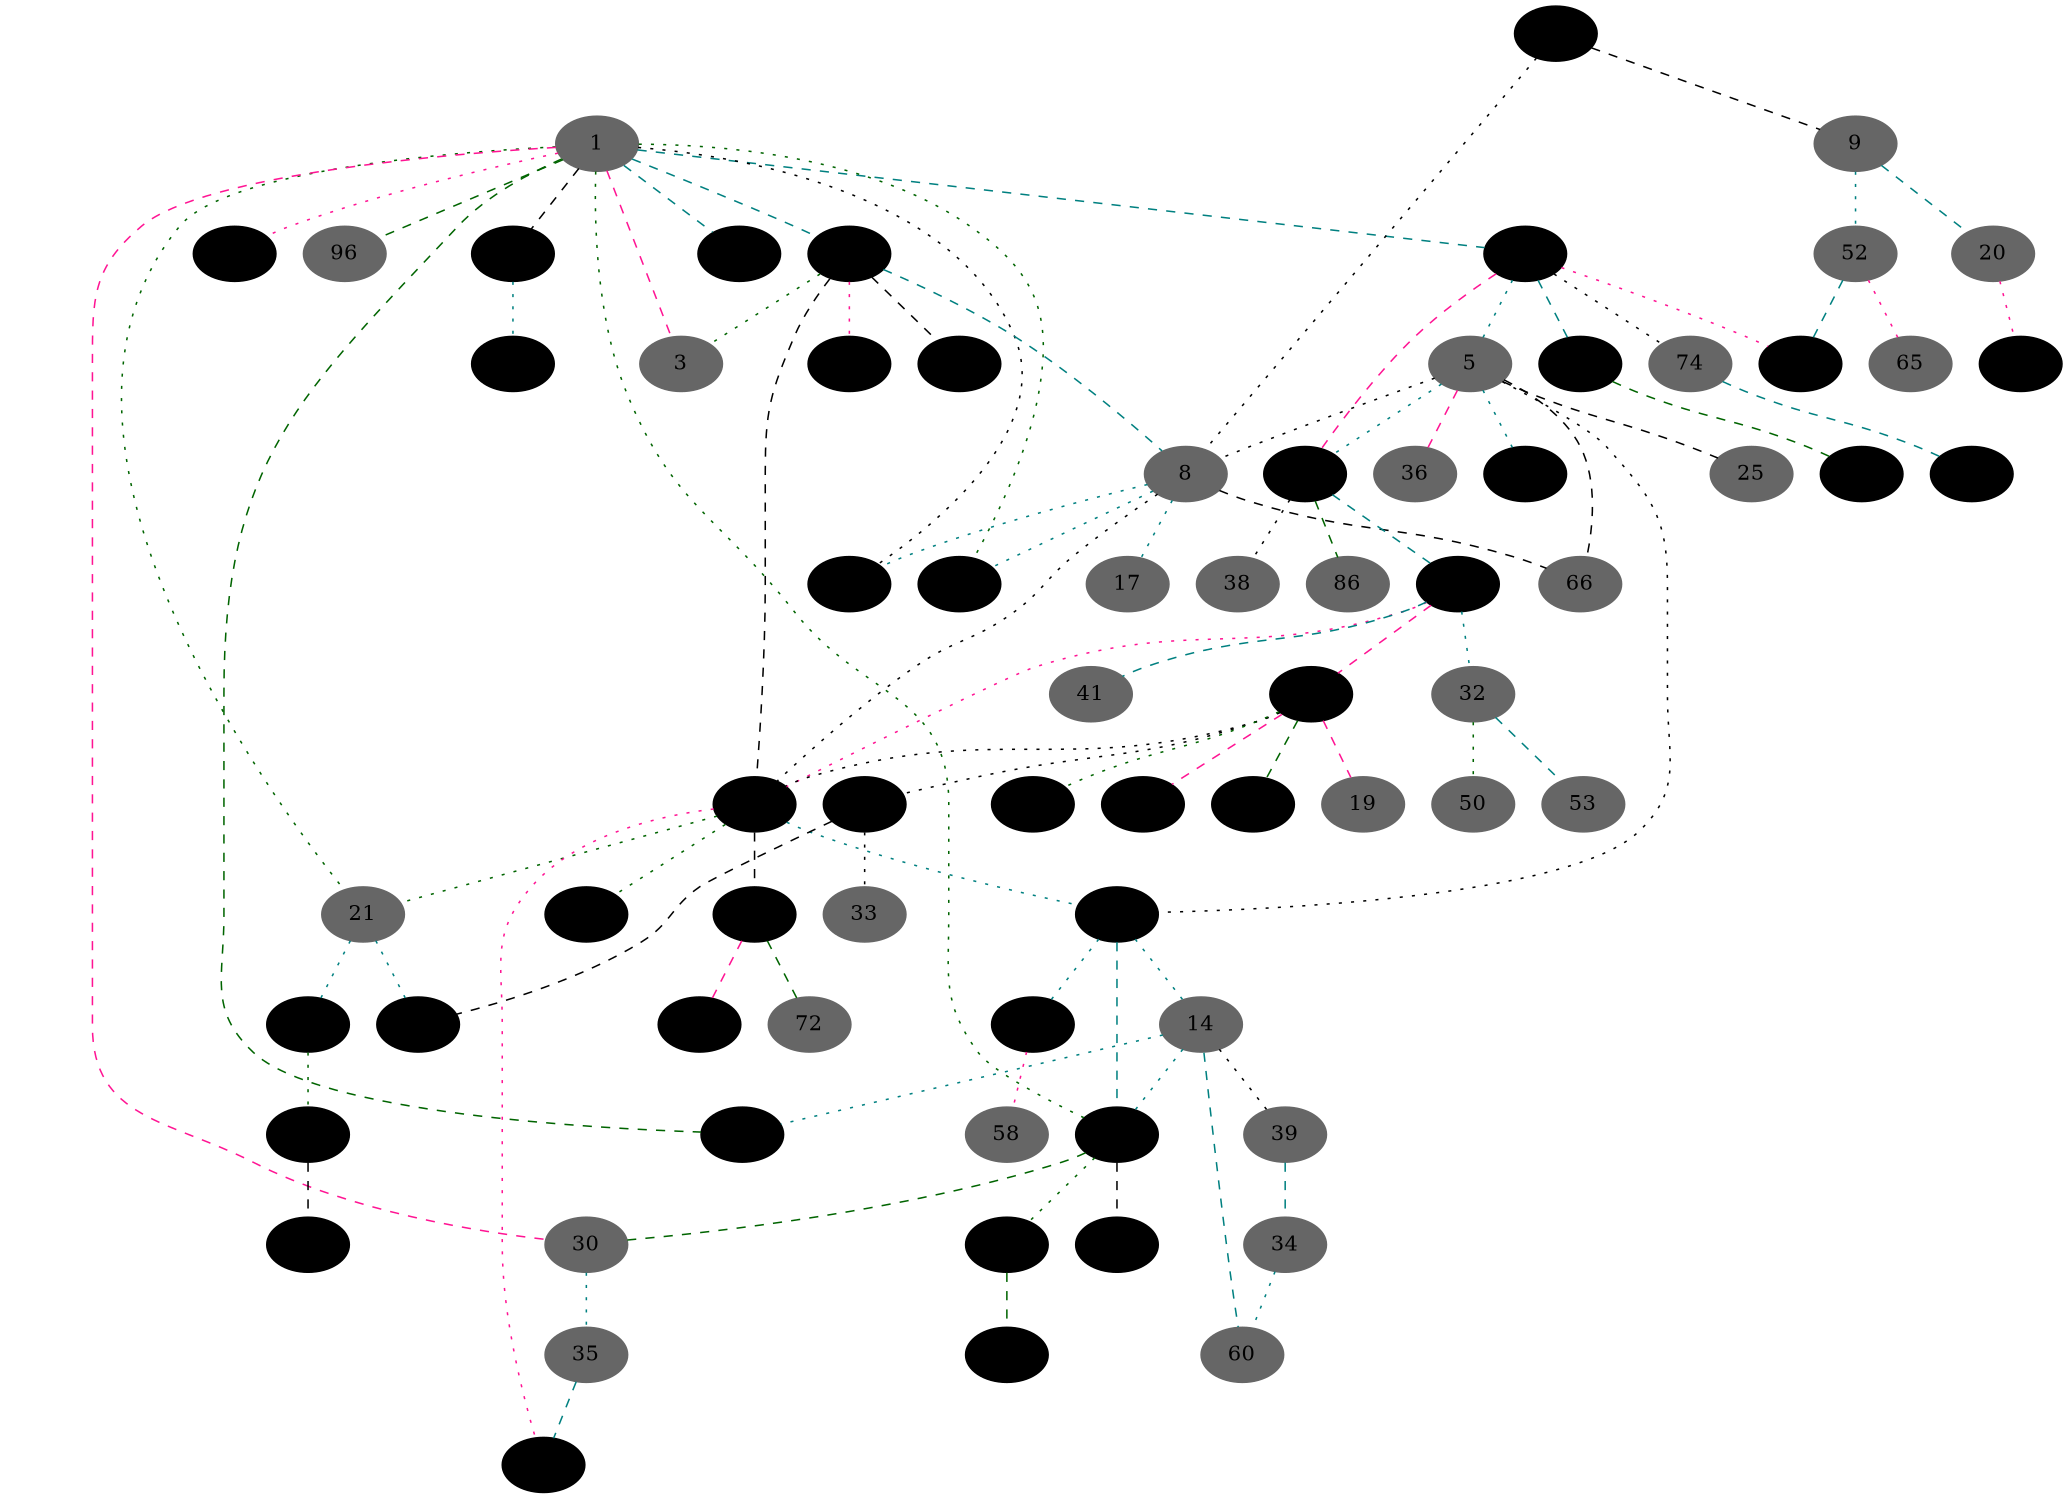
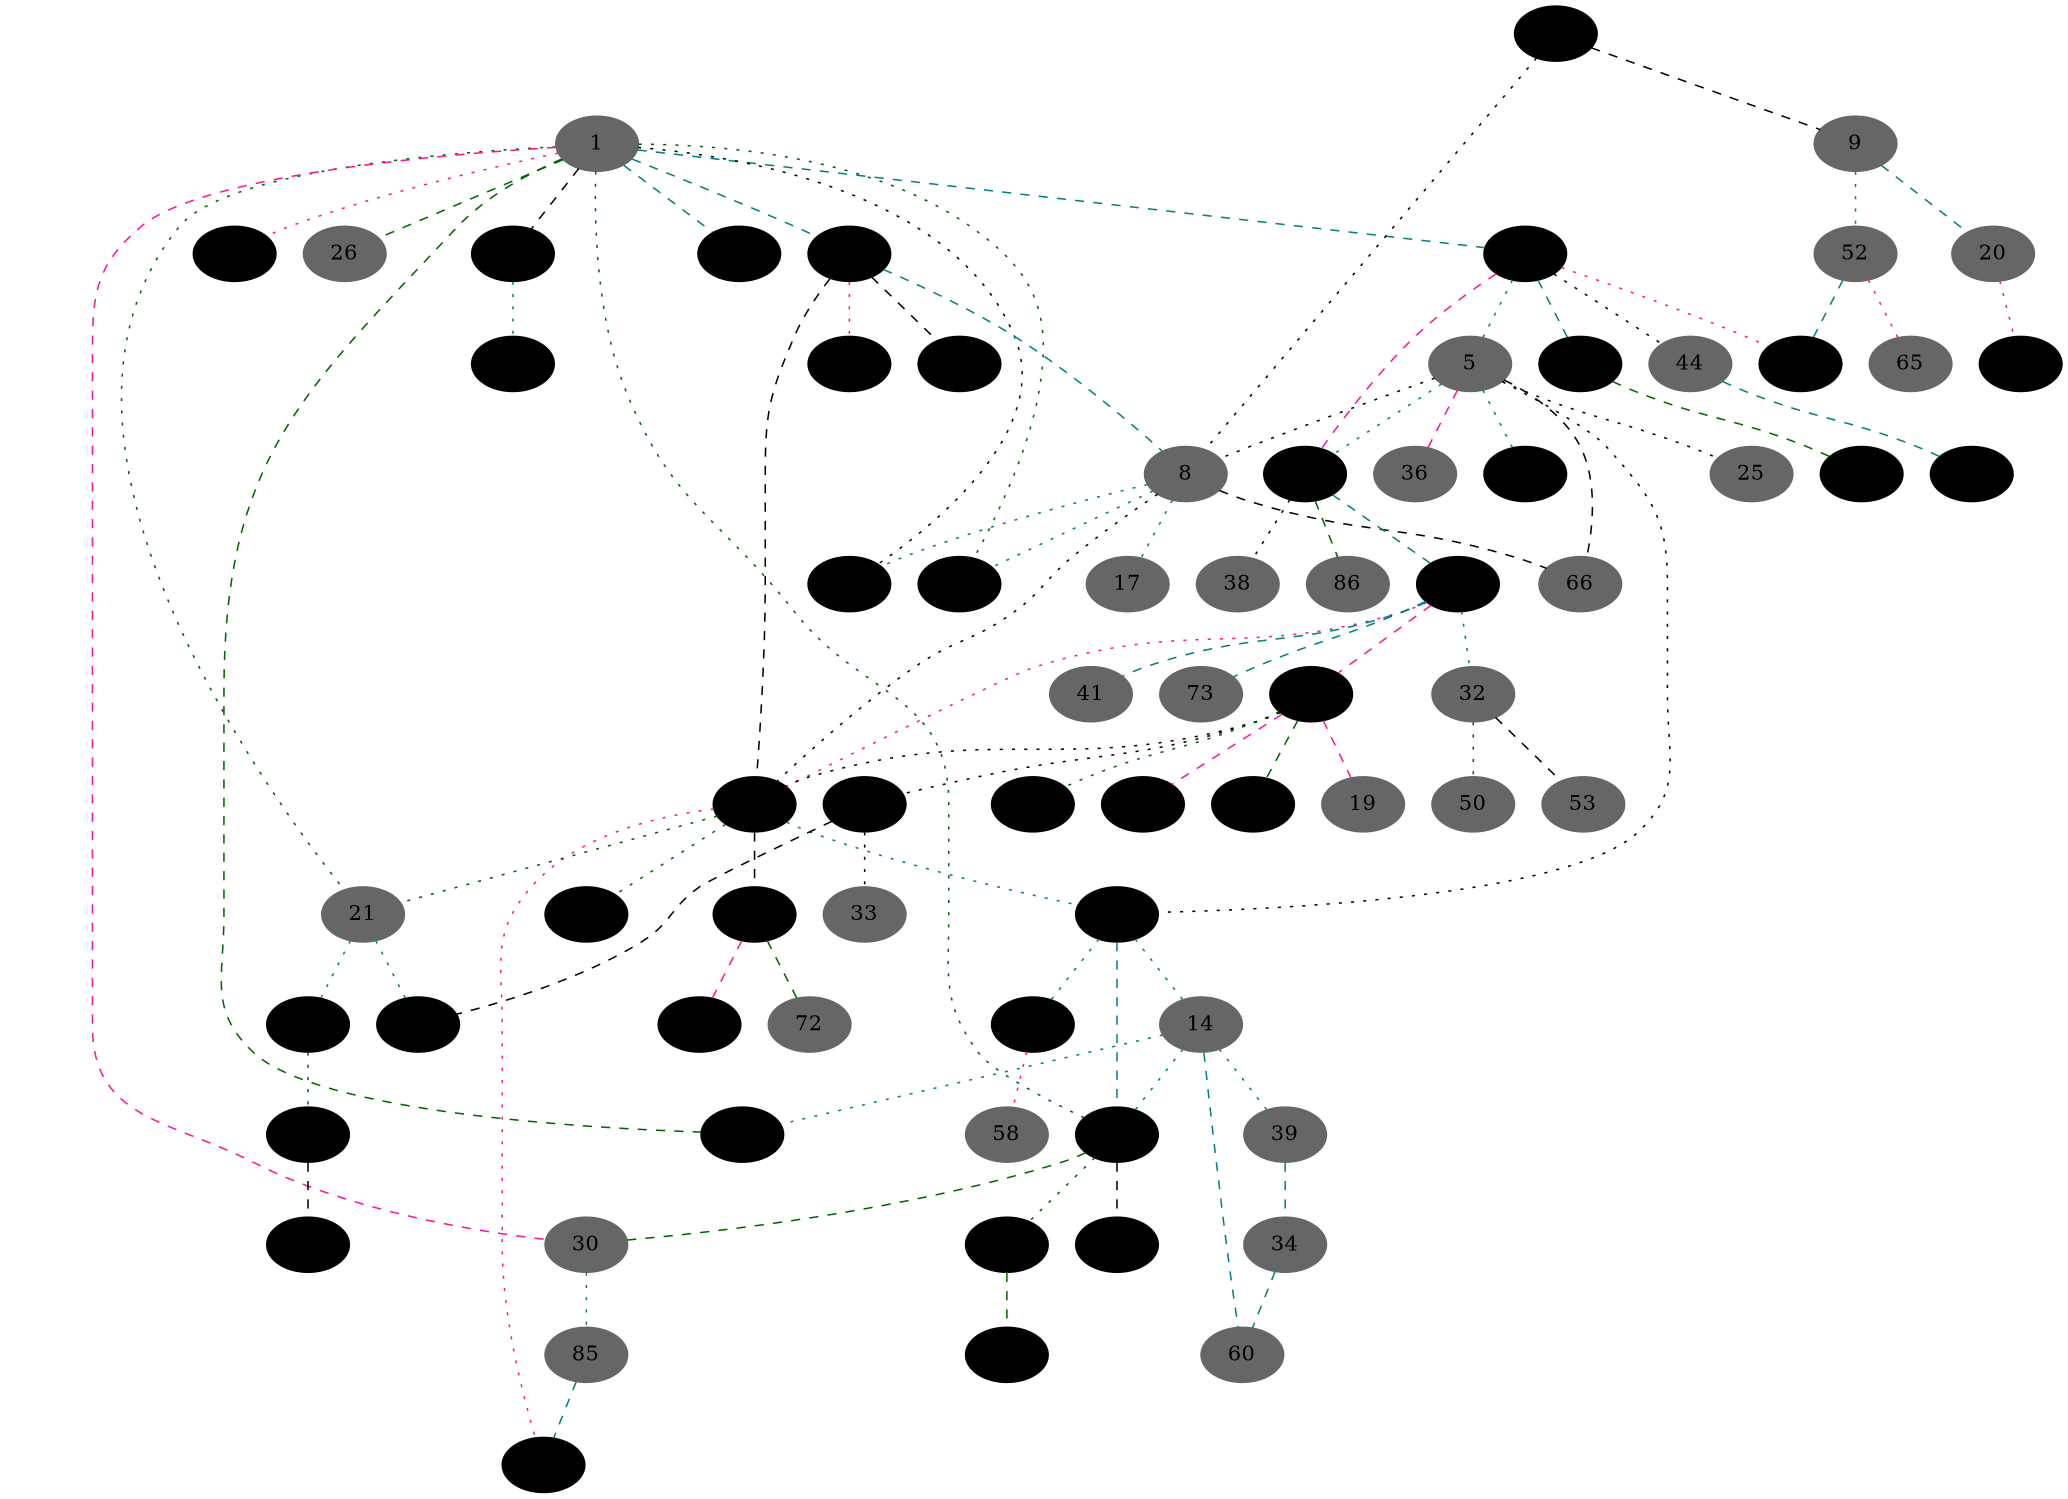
(345, 254) -> (345, 254)
(681, 364) -> none
(1690, 364) -> (1690, 364)
(1610, 421) -> (1610, 421)
none -> (1201, 694)
(1528, 749) -> (1528, 749)
(1243, 1080) -> (1243, 1080)
(1264, 1300) -> (1264, 1300)
(586, 1355) -> (586, 1355)
